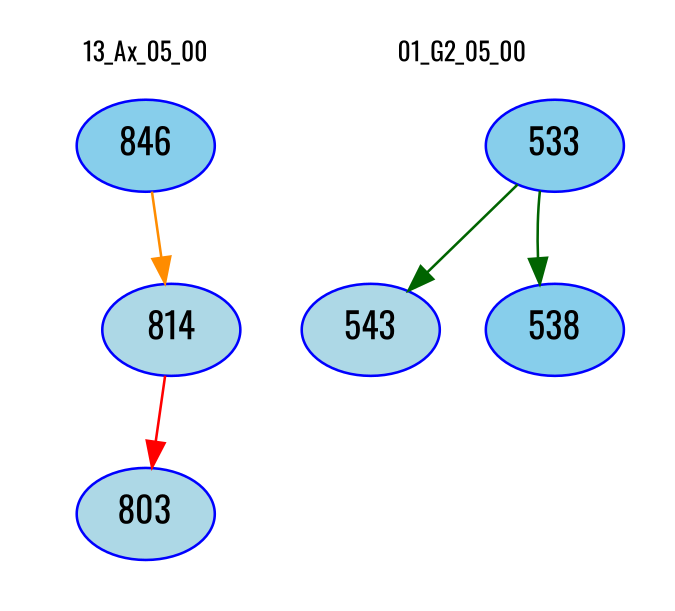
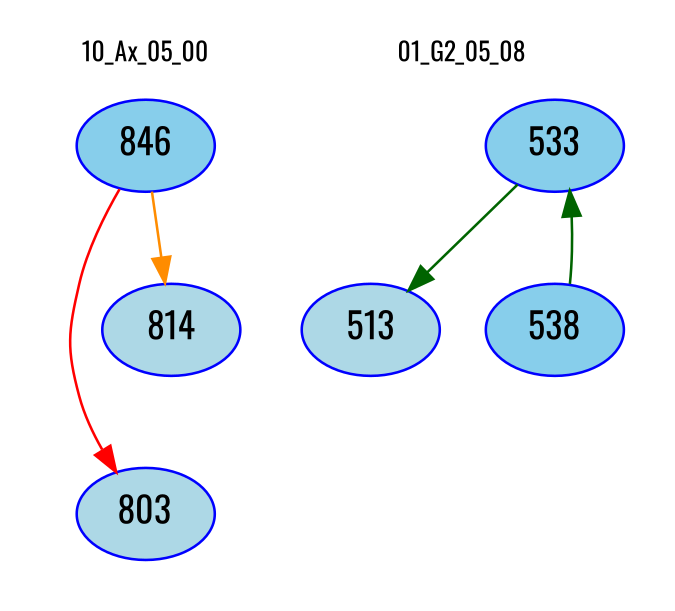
(146, 55) -> (146, 55)
(463, 55) -> (463, 55)
(538, 225) -> (572, 250)
(371, 330) -> (371, 330)
(160, 409) -> (72, 318)
